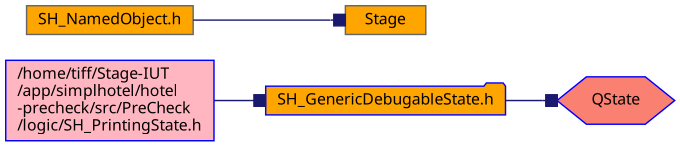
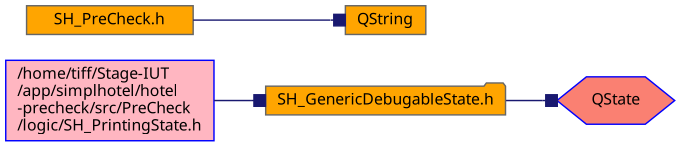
(110, 20) -> (110, 20)
(386, 20) -> (386, 20)
(386, 101) -> (386, 101)
